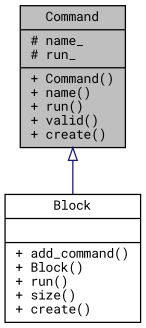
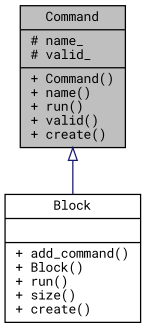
(54, 55) -> (61, 55)
